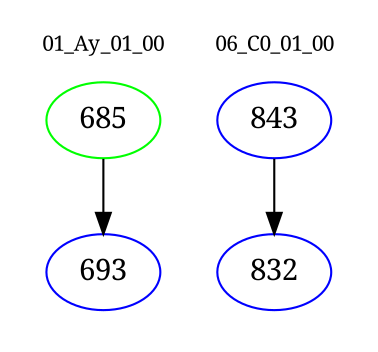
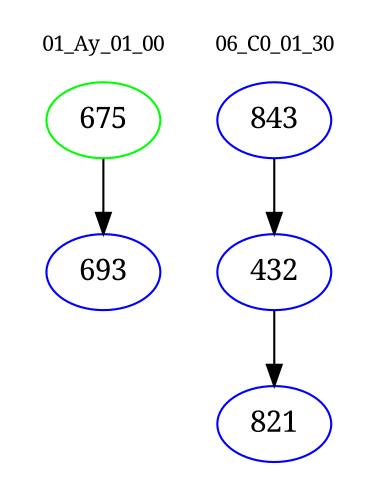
(275, 45) -> (275, 45)
(103, 120) -> (103, 120)
(274, 272) -> (274, 272)
none -> (274, 424)
